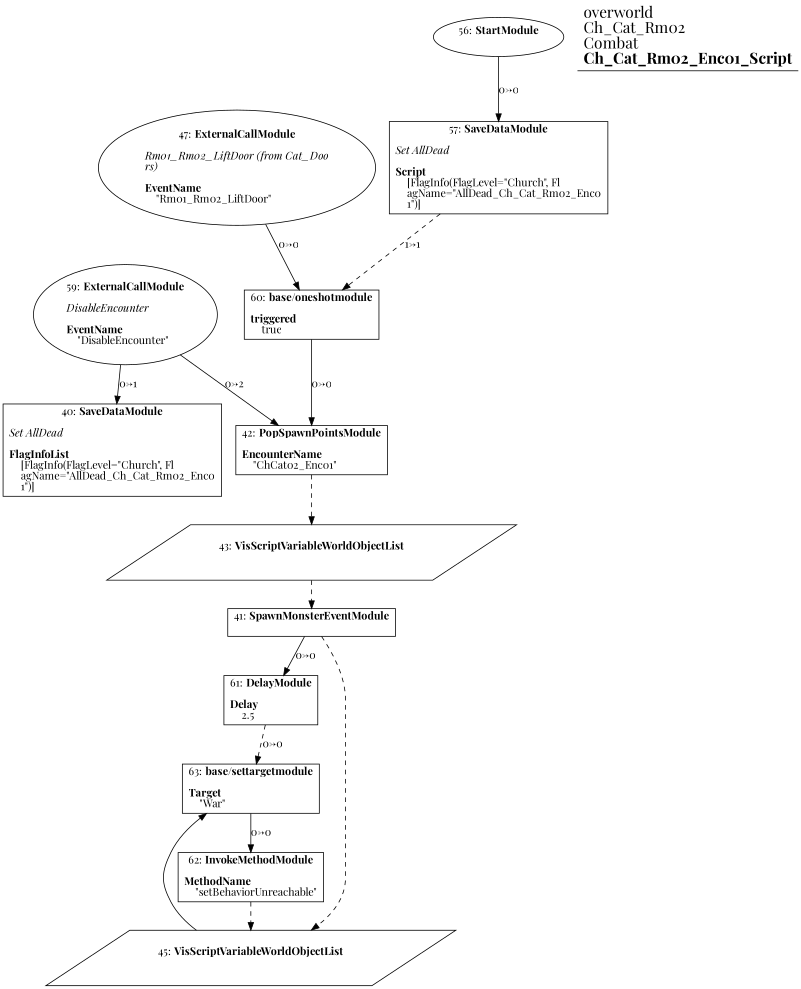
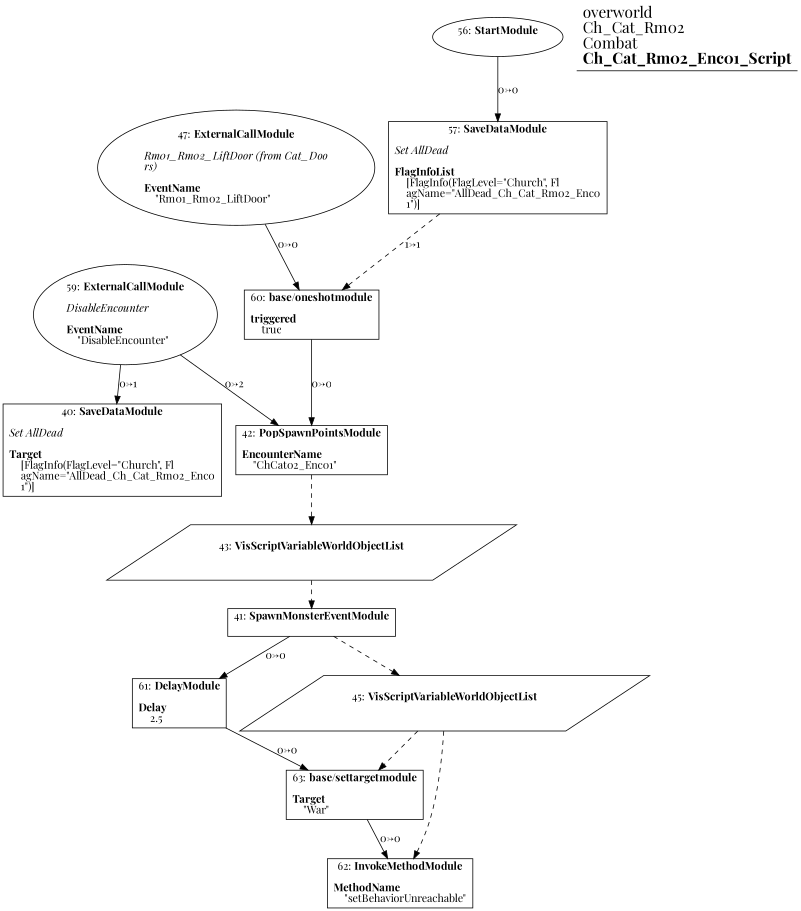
(411, 172) -> (425, 172)
(40, 455) -> (26, 455)
(262, 741) -> (263, 747)
(164, 874) -> (401, 748)
(251, 912) -> (436, 793)
